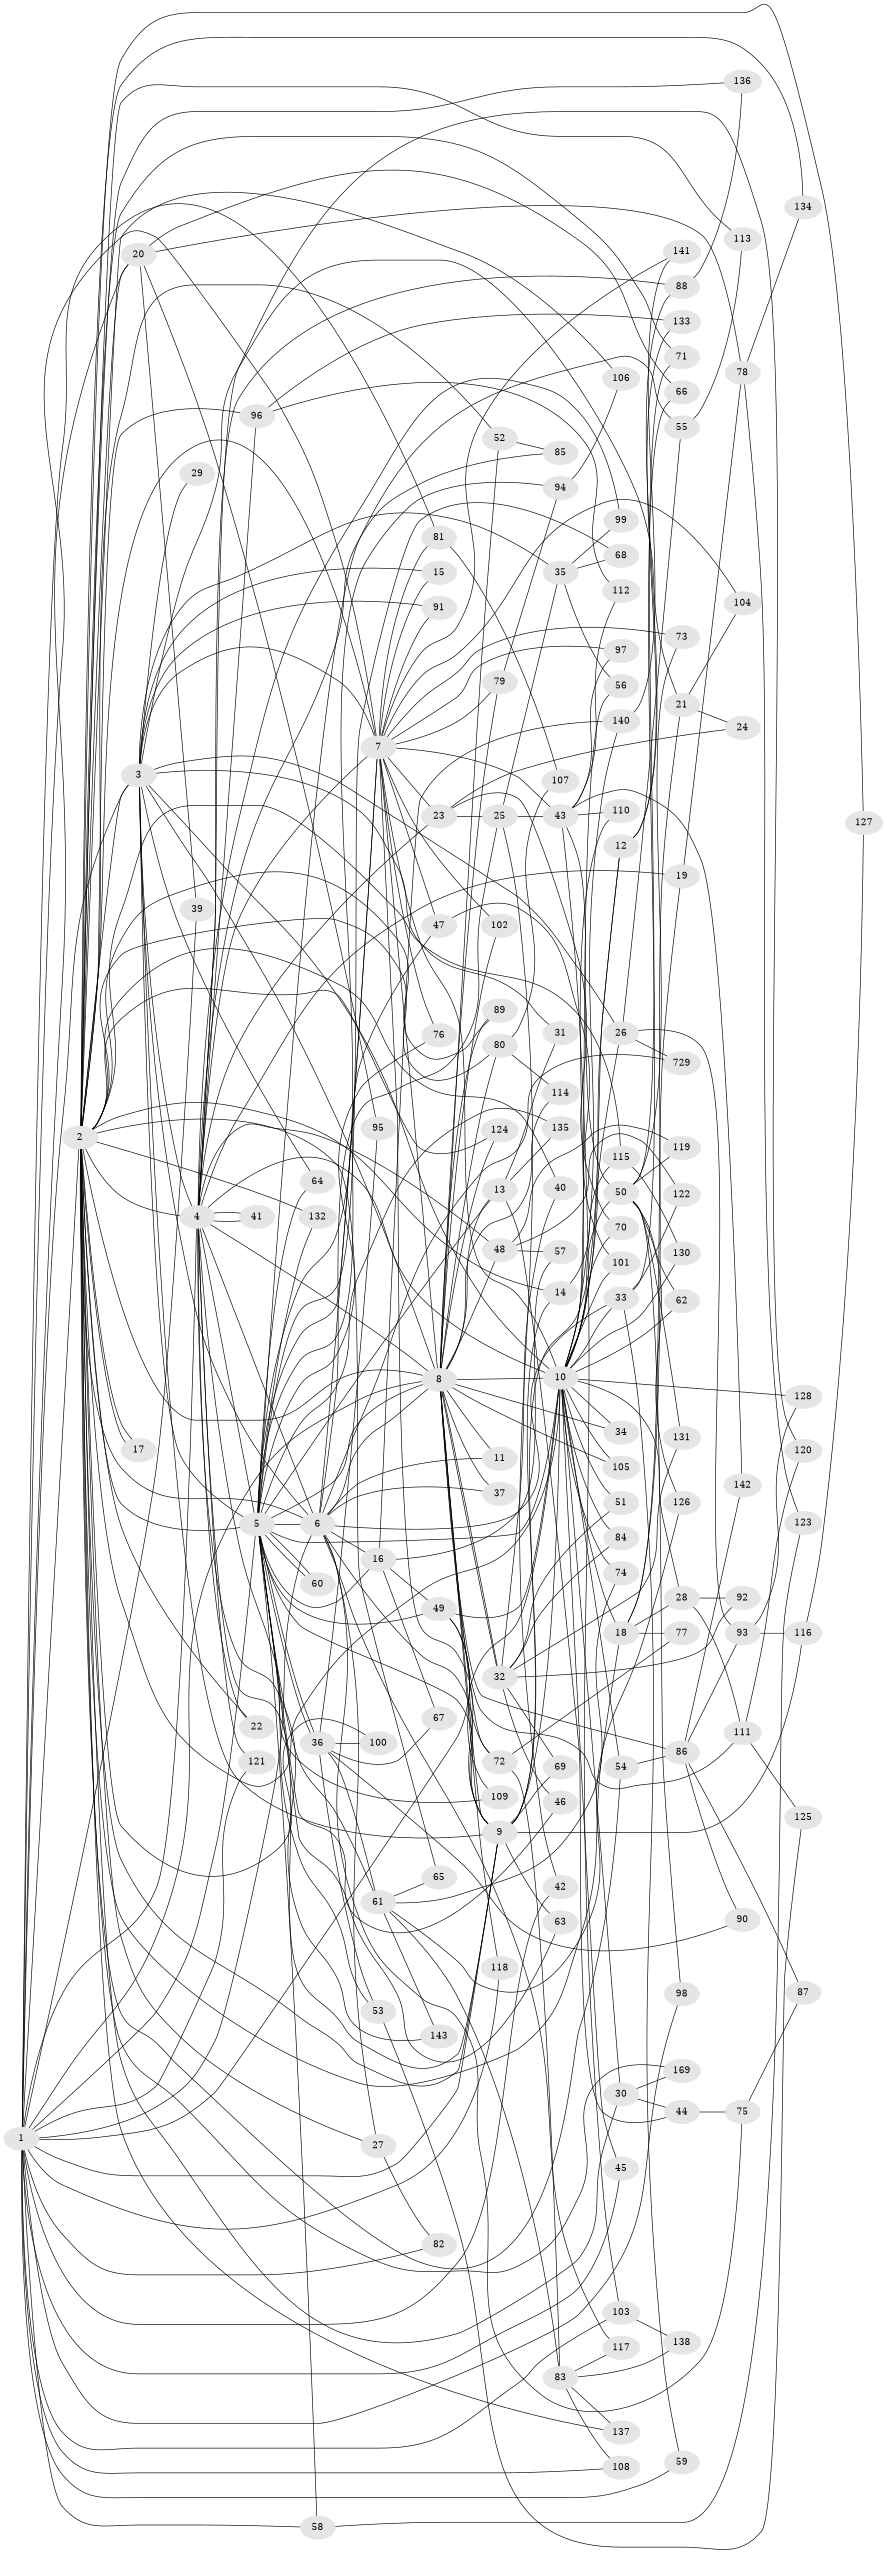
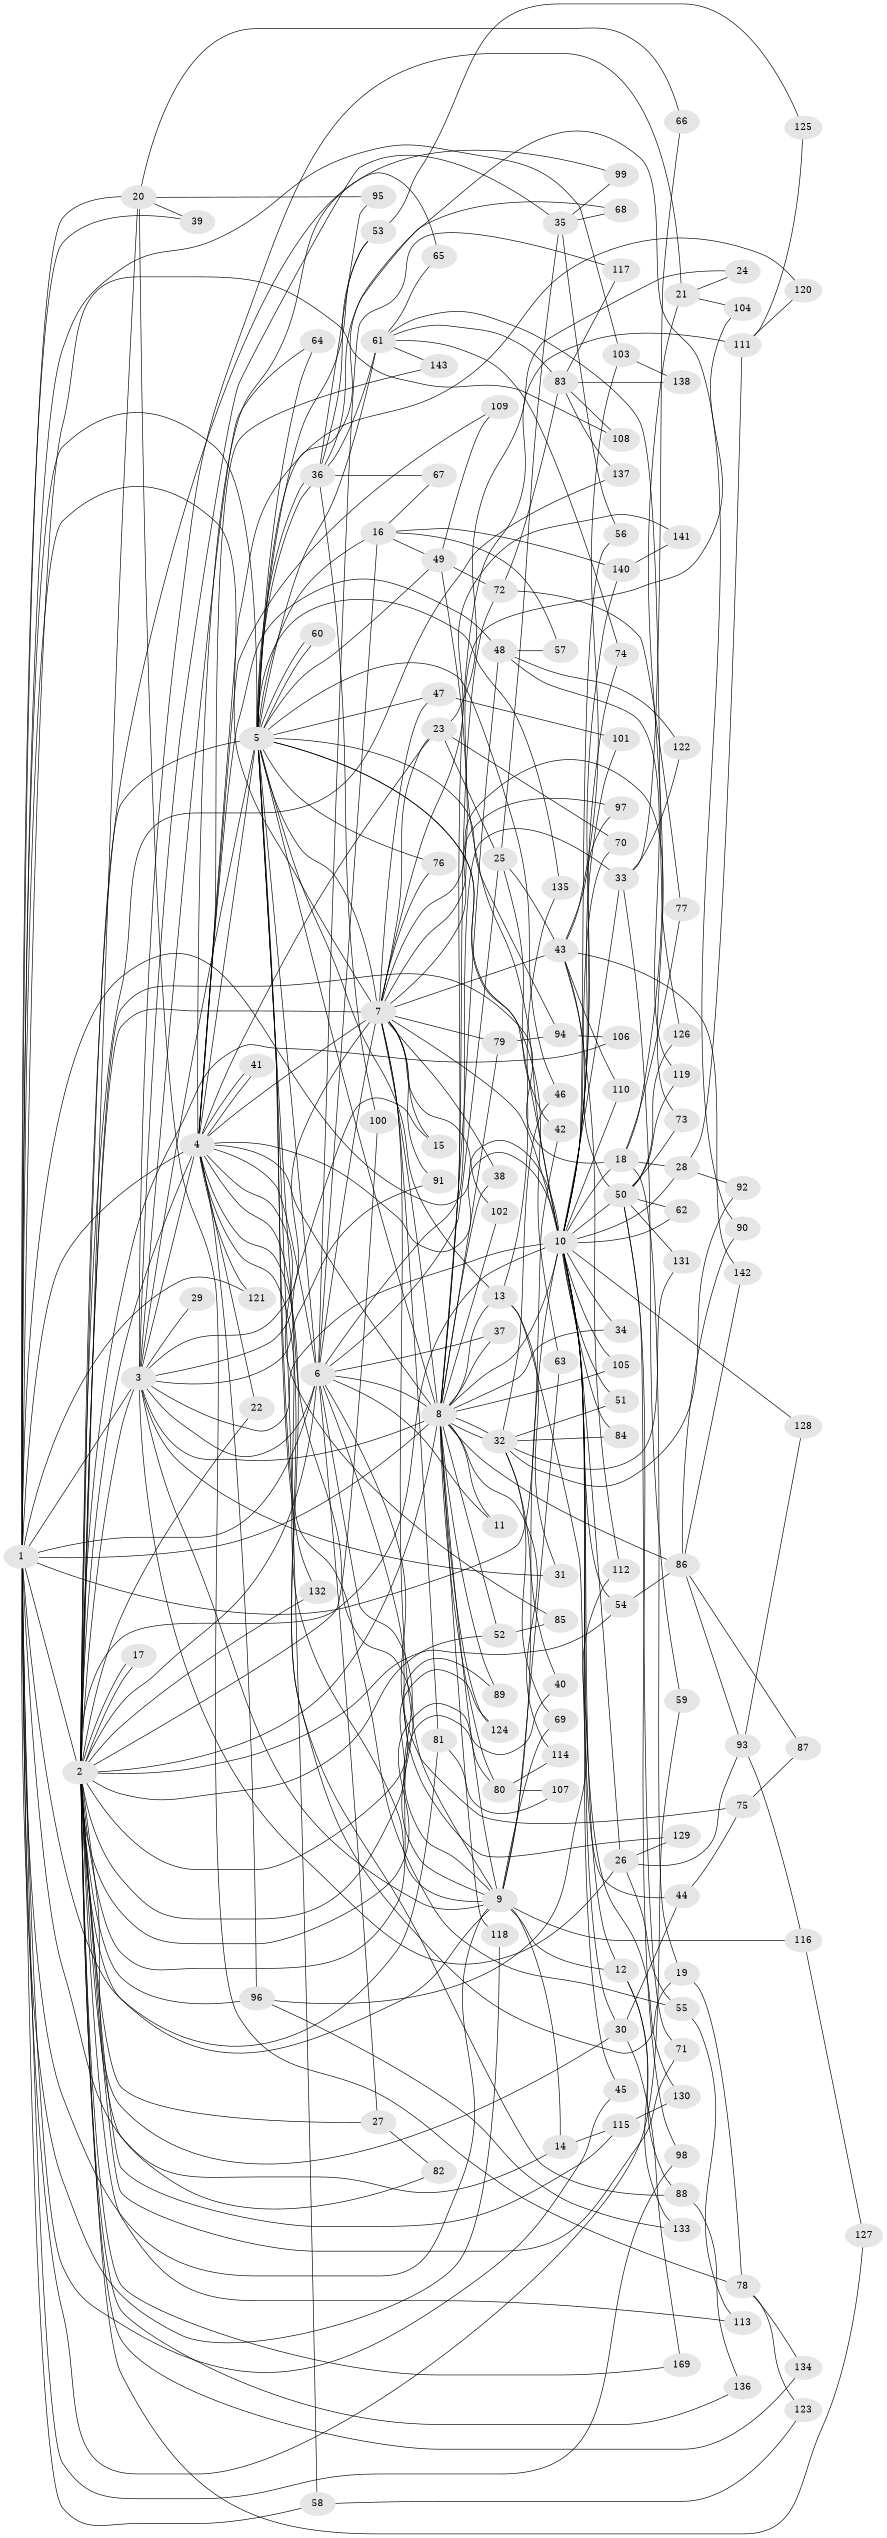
(682, 1063) -> (682, 1836)
none -> (500, 1177)
